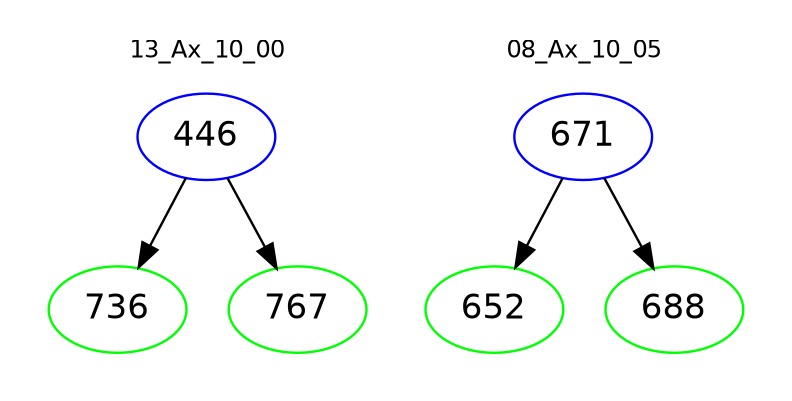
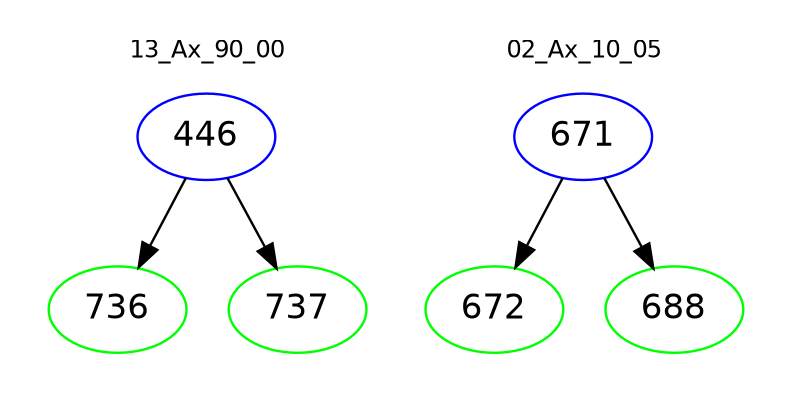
(208, 52) -> (208, 52)
(584, 52) -> (584, 52)
(298, 310) -> (298, 310)
(494, 310) -> (494, 310)
